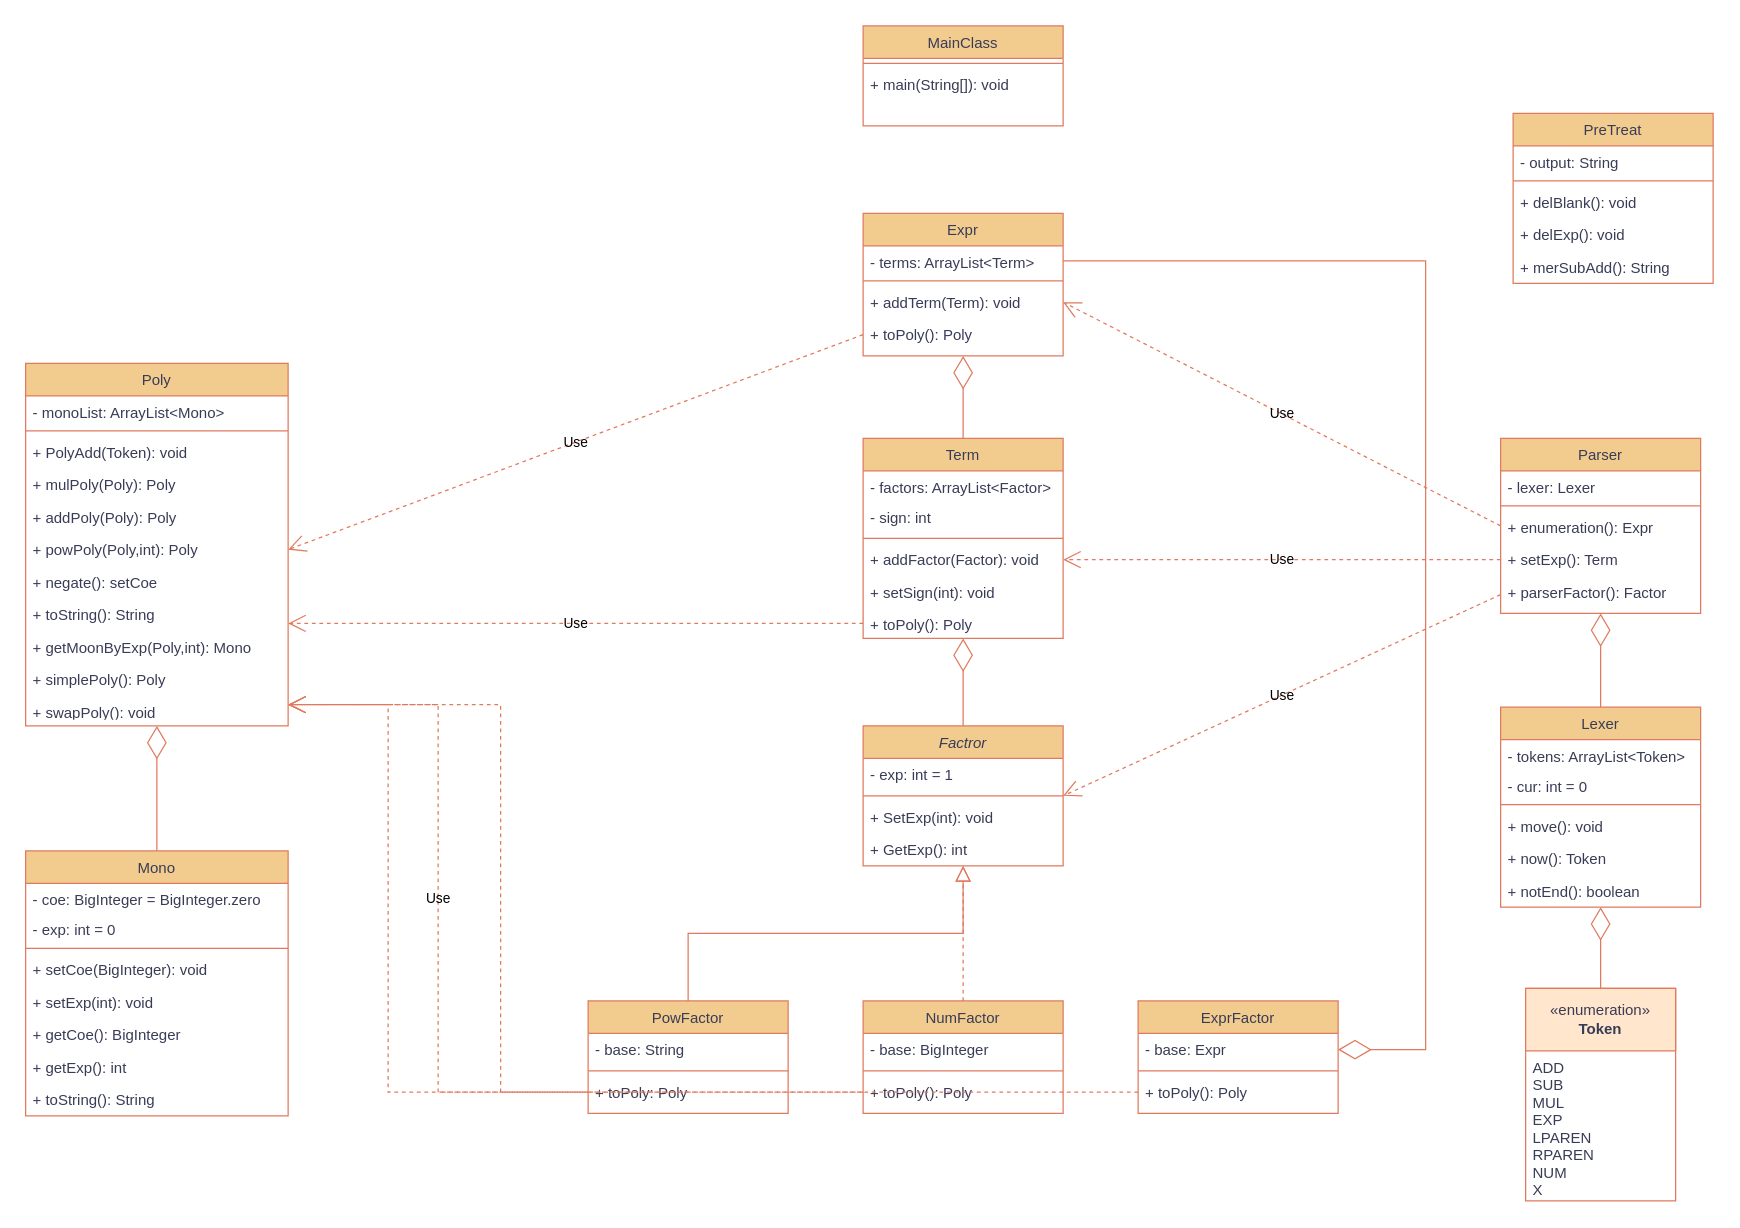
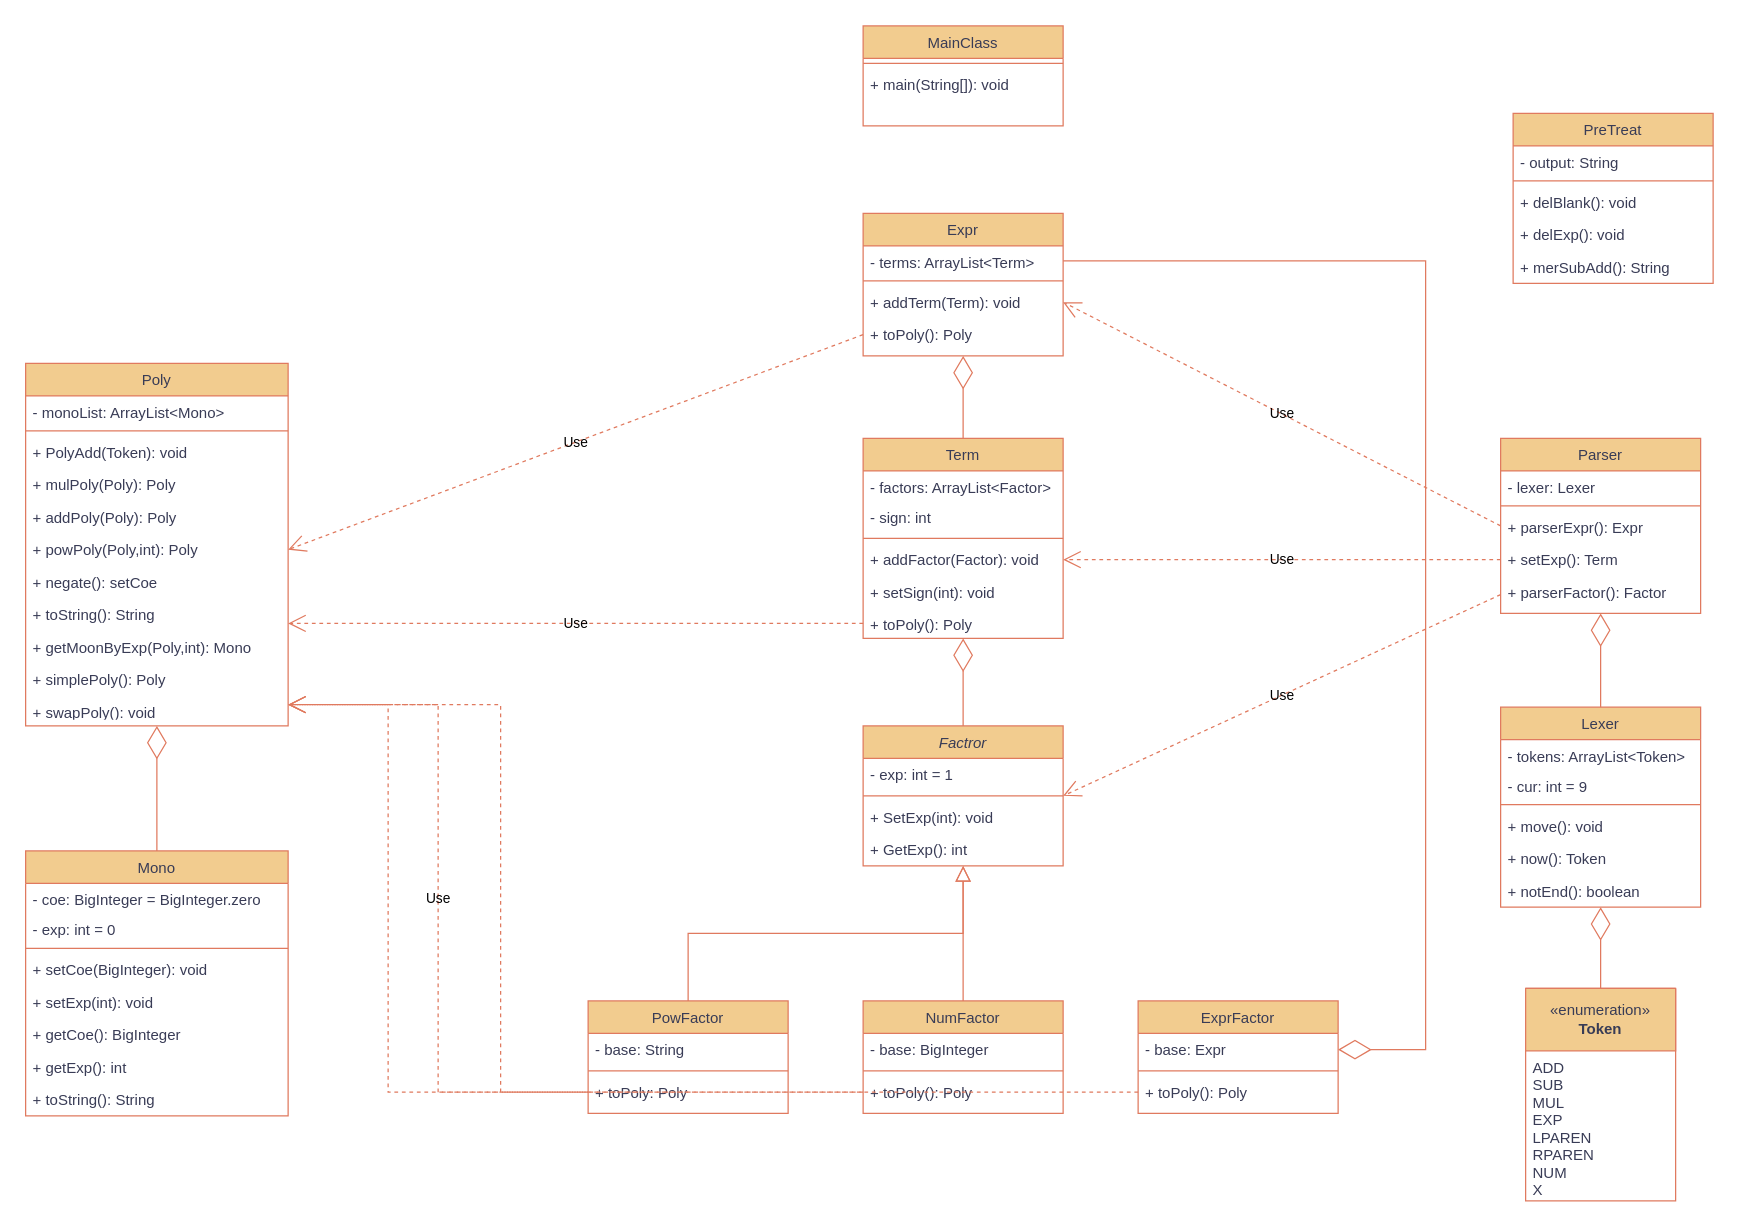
(1588, 528) -> (1586, 528)
(1555, 786) -> (1555, 786)
(963, 967) -> (963, 967)
(1601, 1019) -> (1601, 1019)
